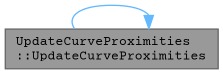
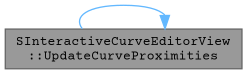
(112, 49) -> (124, 49)
